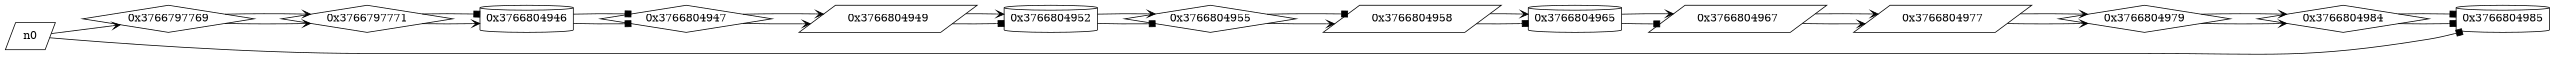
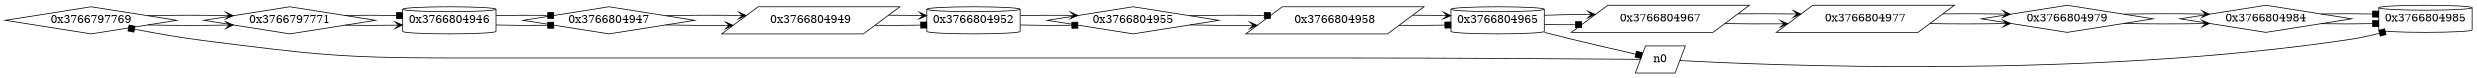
(82, 30) -> (887, 58)
none -> (1589, 43)
